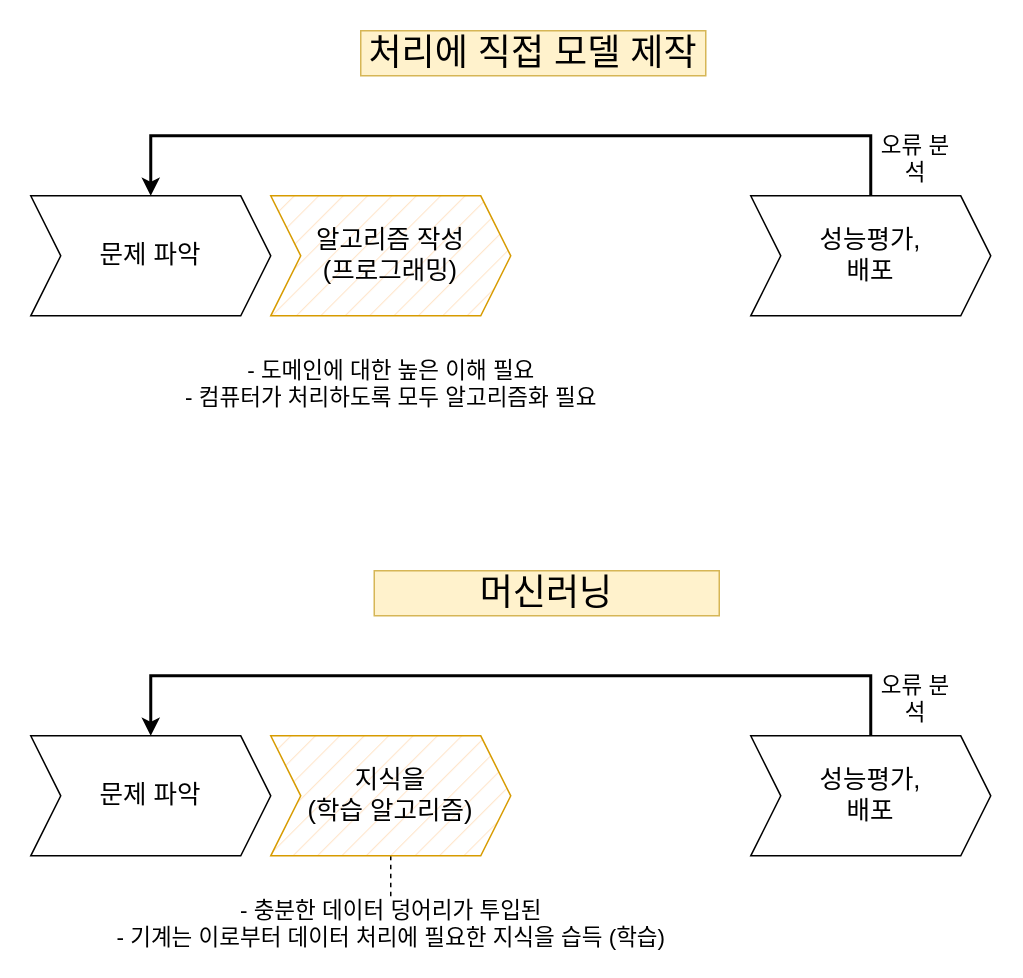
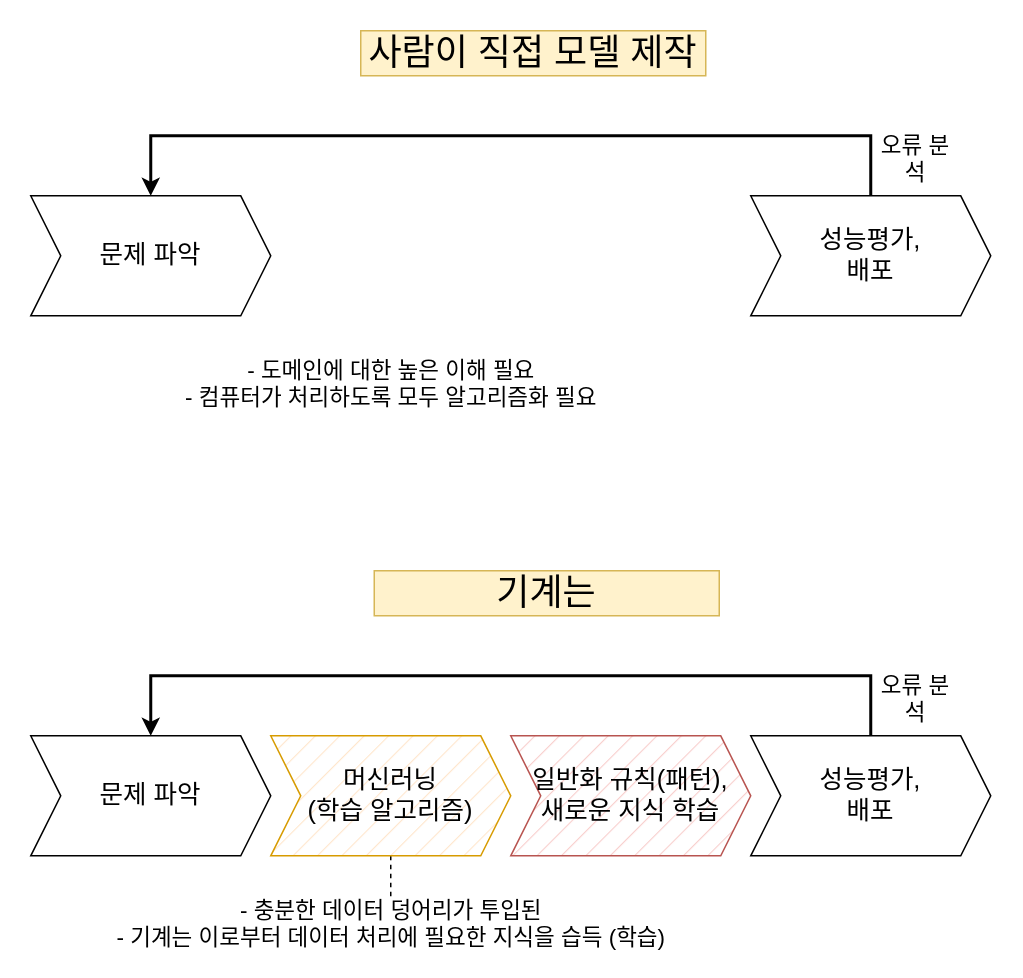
(533, 53) -> (533, 53)
(391, 256) -> none
(547, 593) -> (547, 593)
(391, 796) -> (391, 796)
none -> (631, 796)
